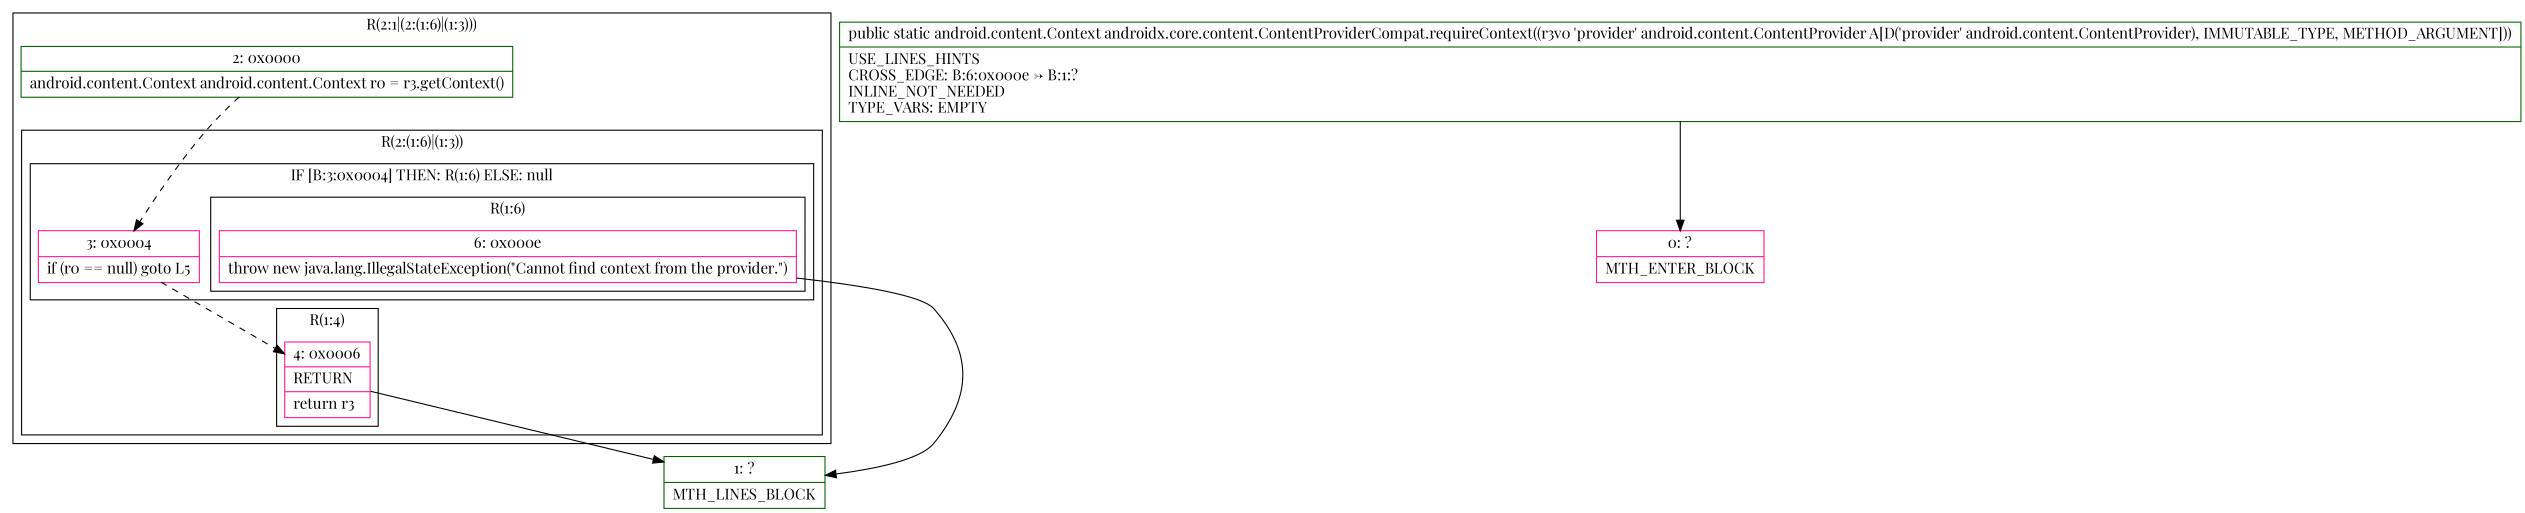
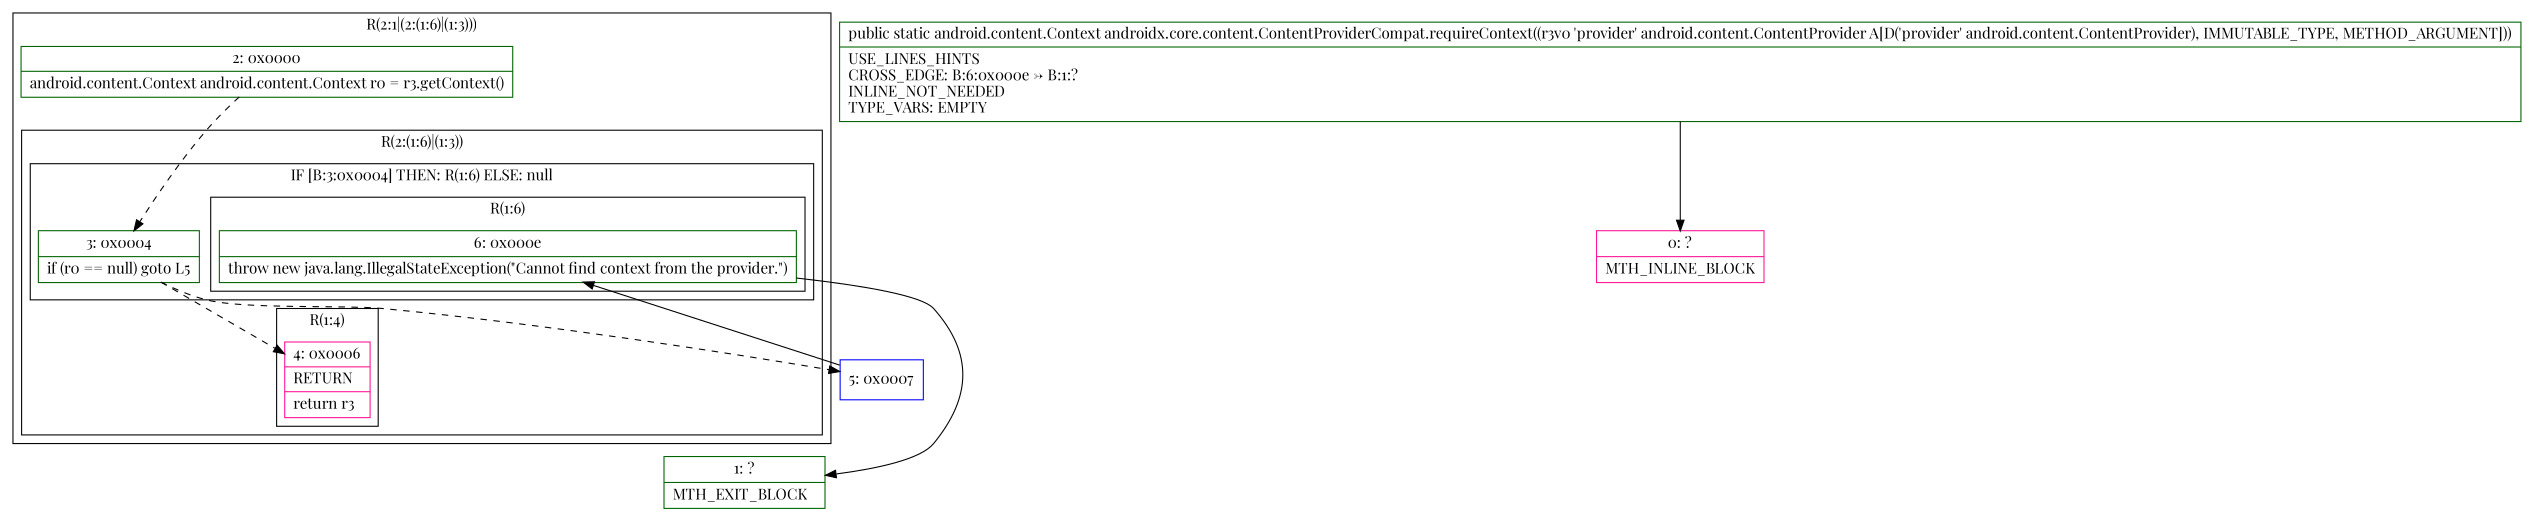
(119, 257) -> (119, 257)
(508, 257) -> (508, 257)
(1680, 269) -> (1680, 269)
none -> (882, 380)
(512, 425) -> none
(745, 495) -> (740, 495)
